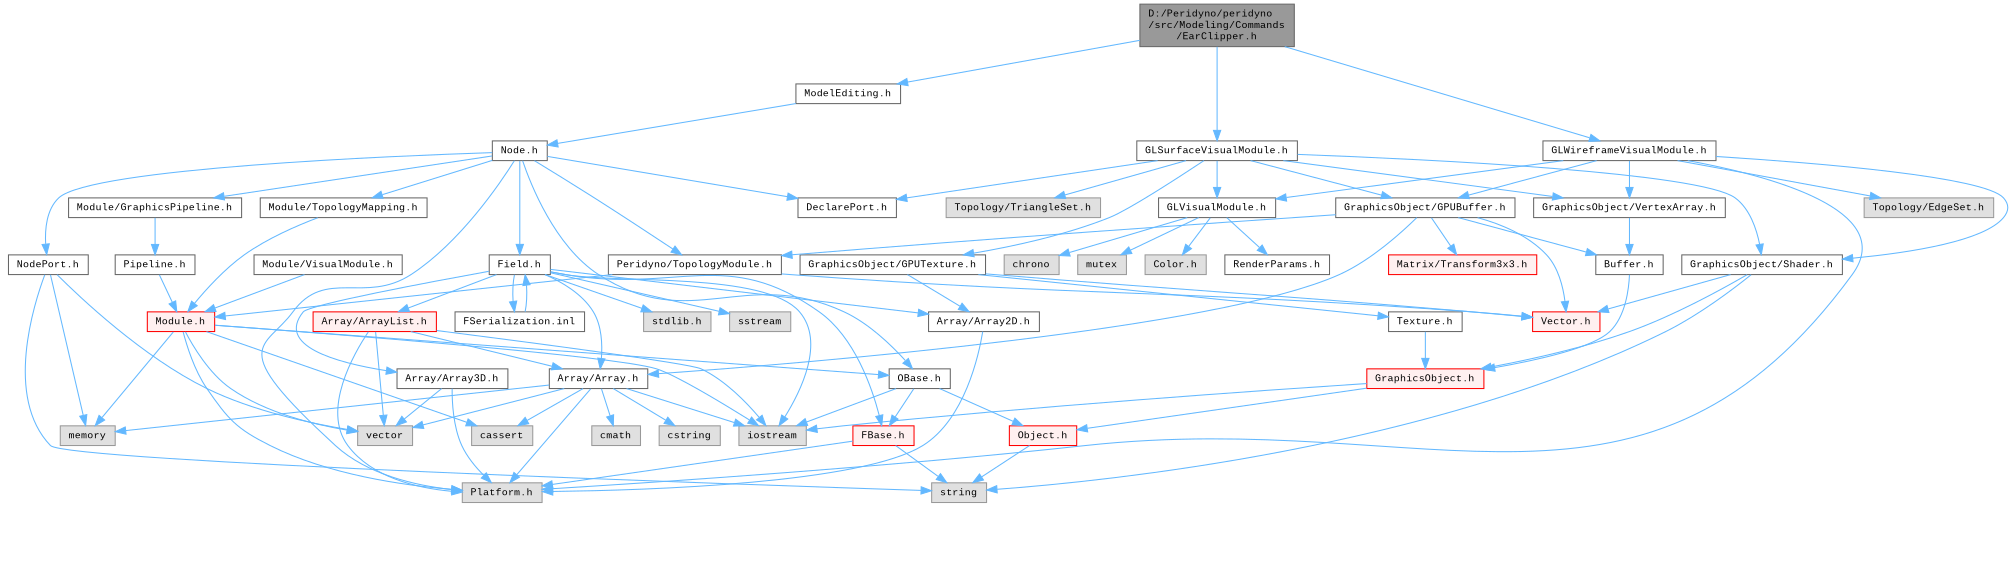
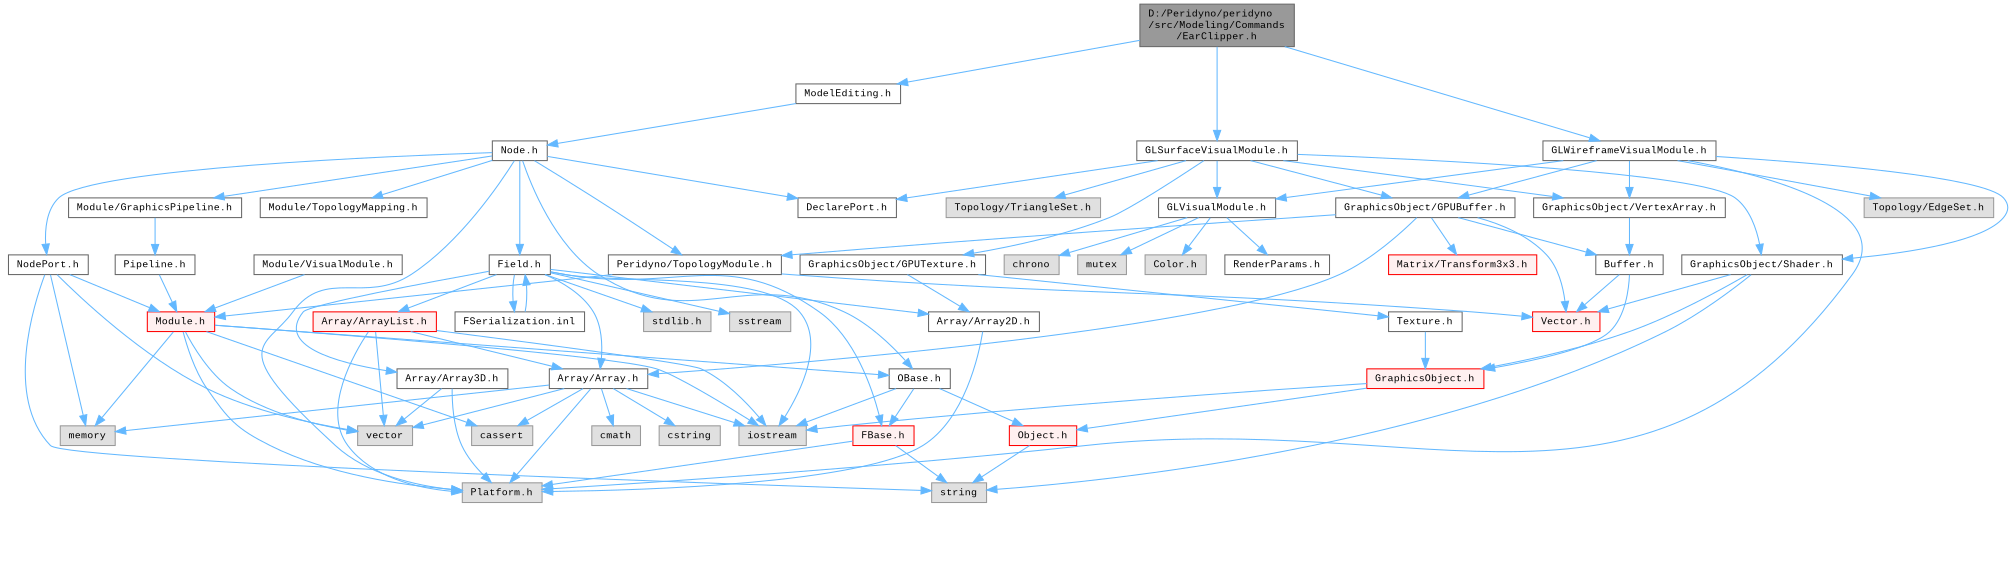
(250, 251) -> (110, 291)
(1254, 294) -> (1602, 290)
